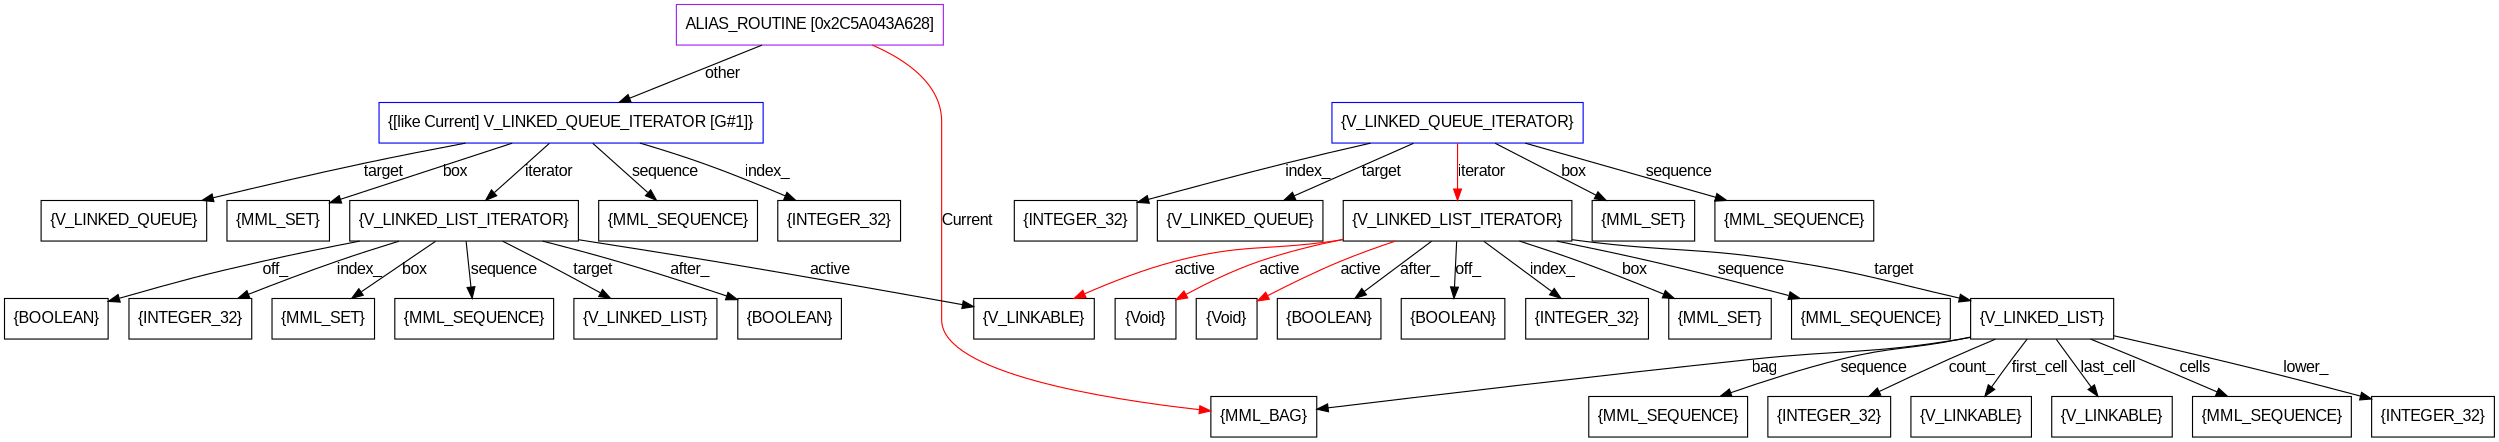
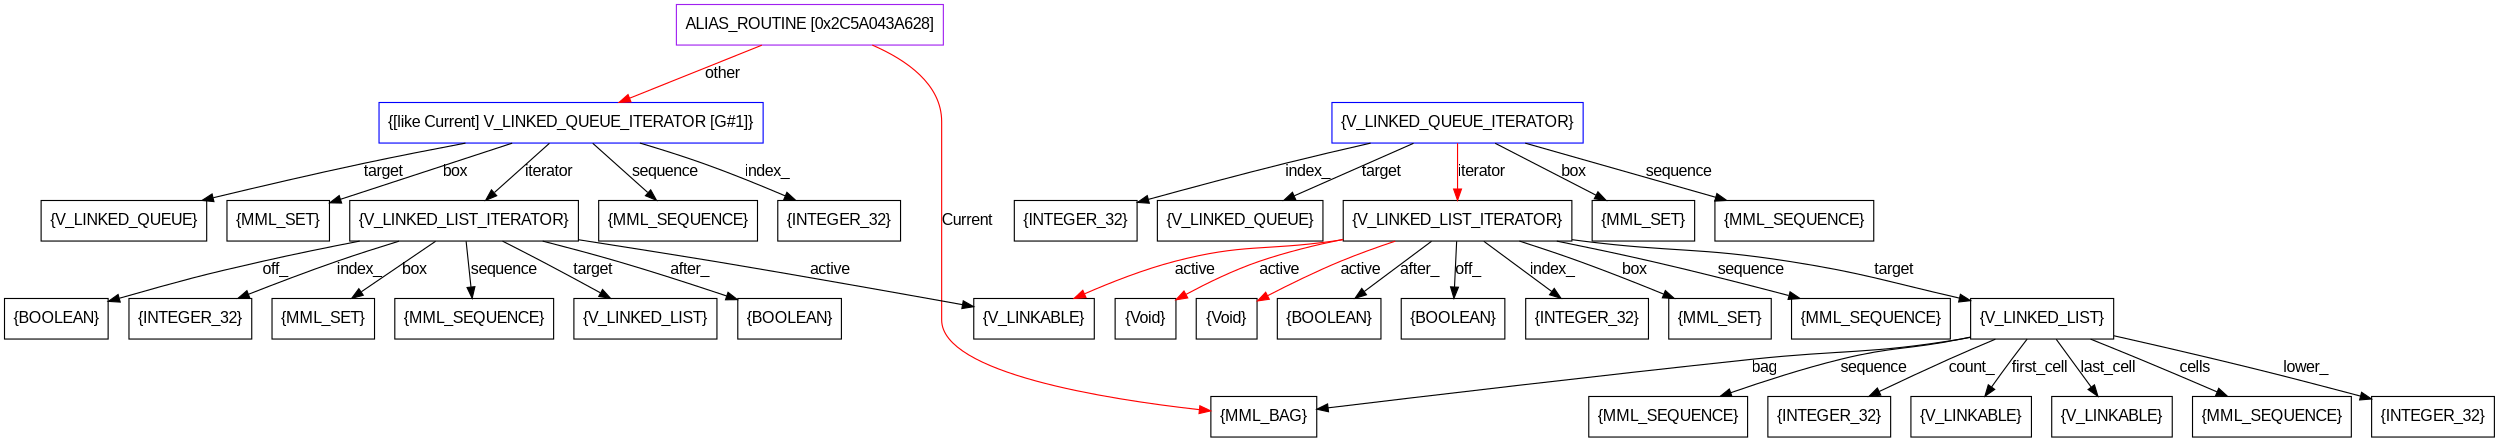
(696, 72) -> (696, 72)
